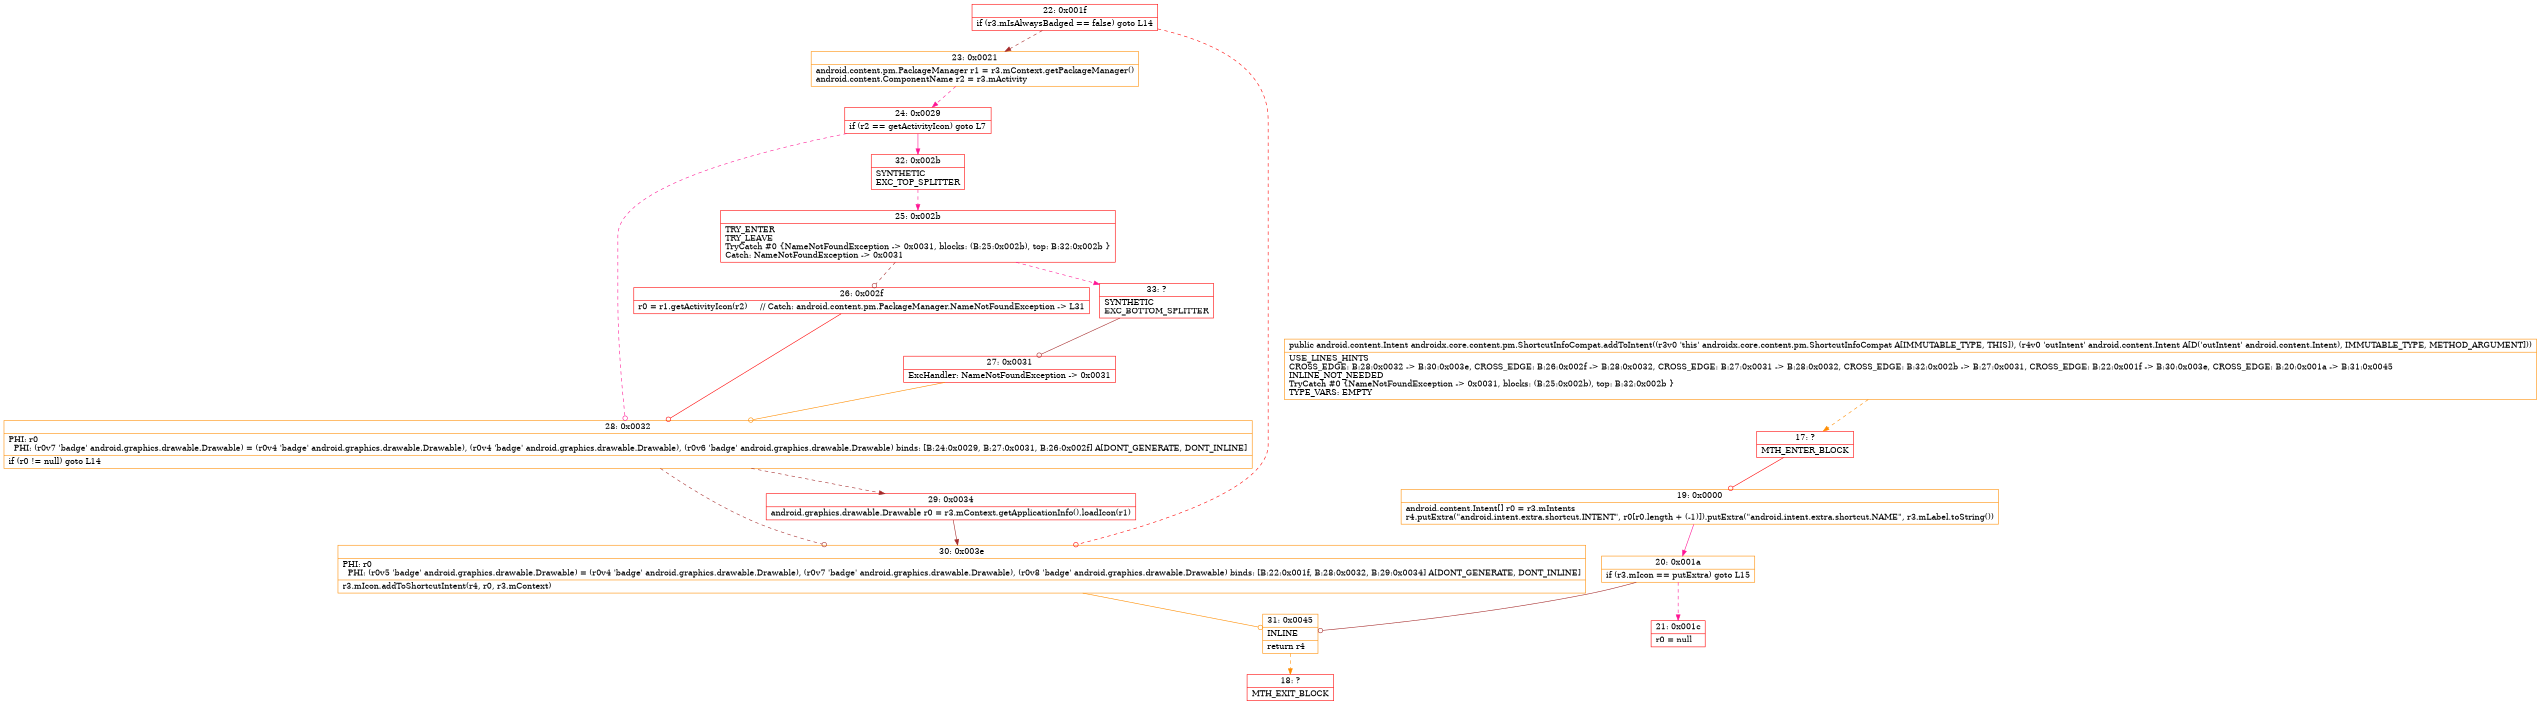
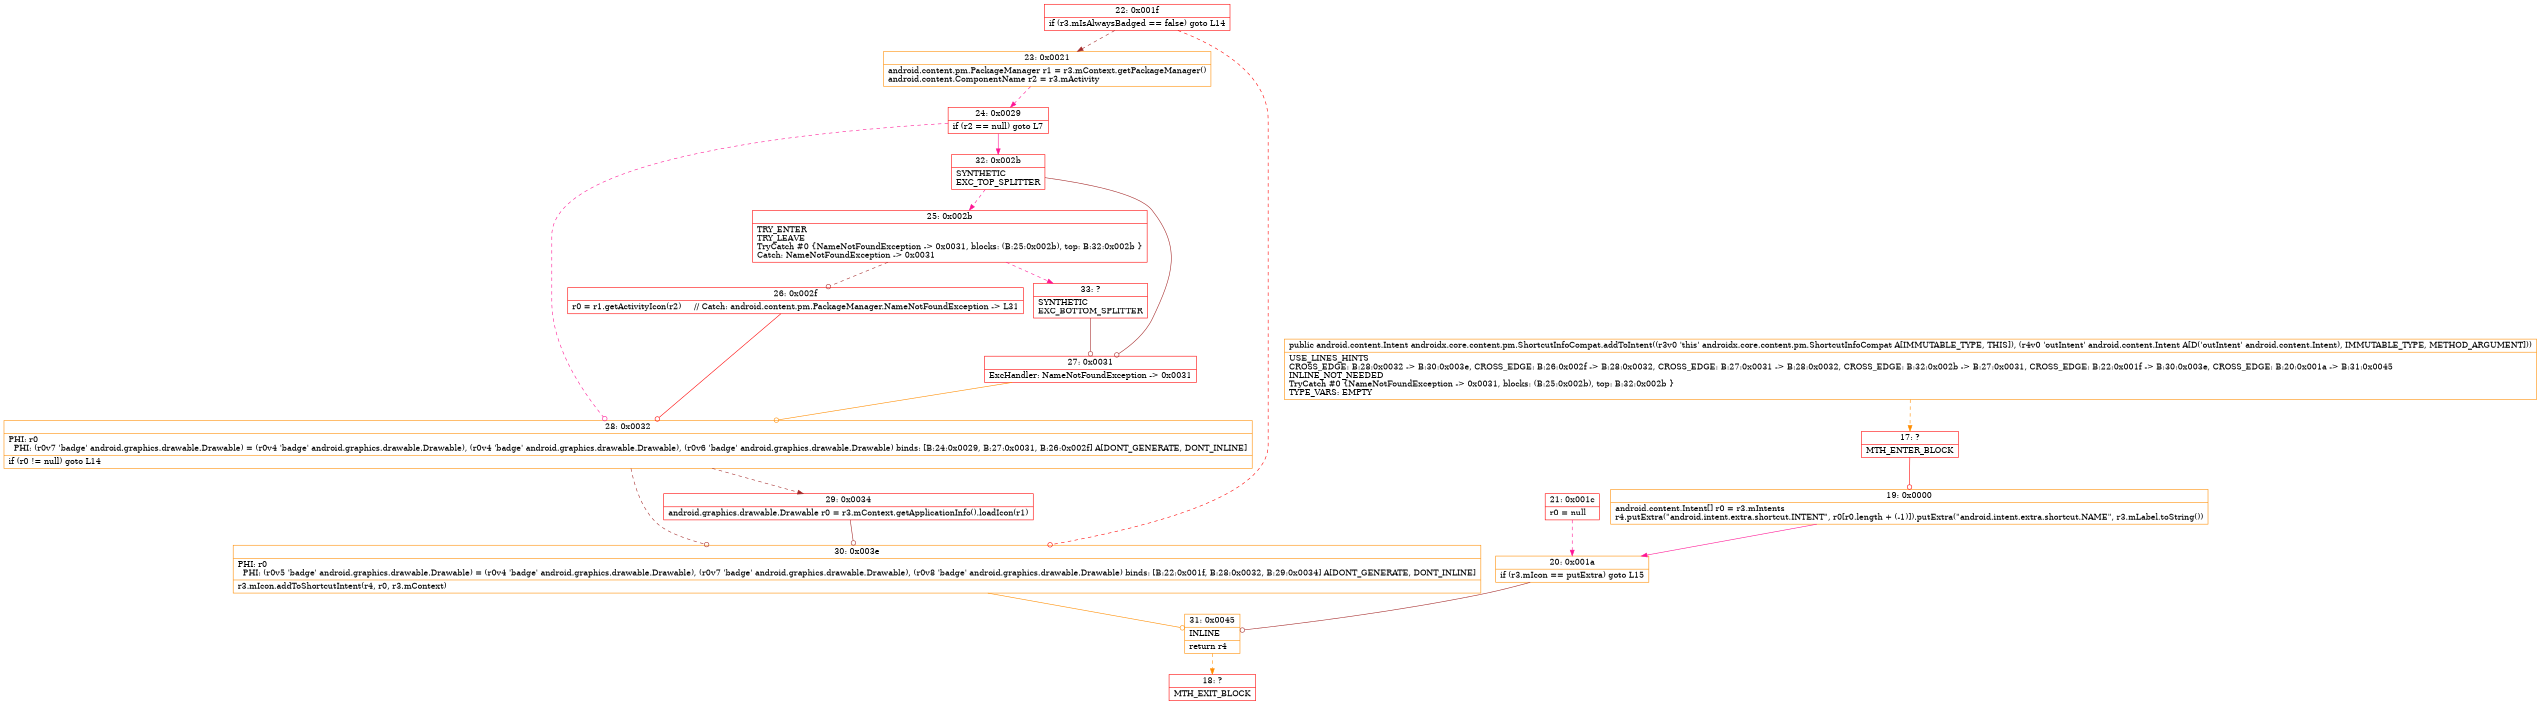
(918, 127) -> (998, 127)
none -> (1166, 232)
(955, 530) -> (852, 530)
(1678, 598) -> (1572, 535)
